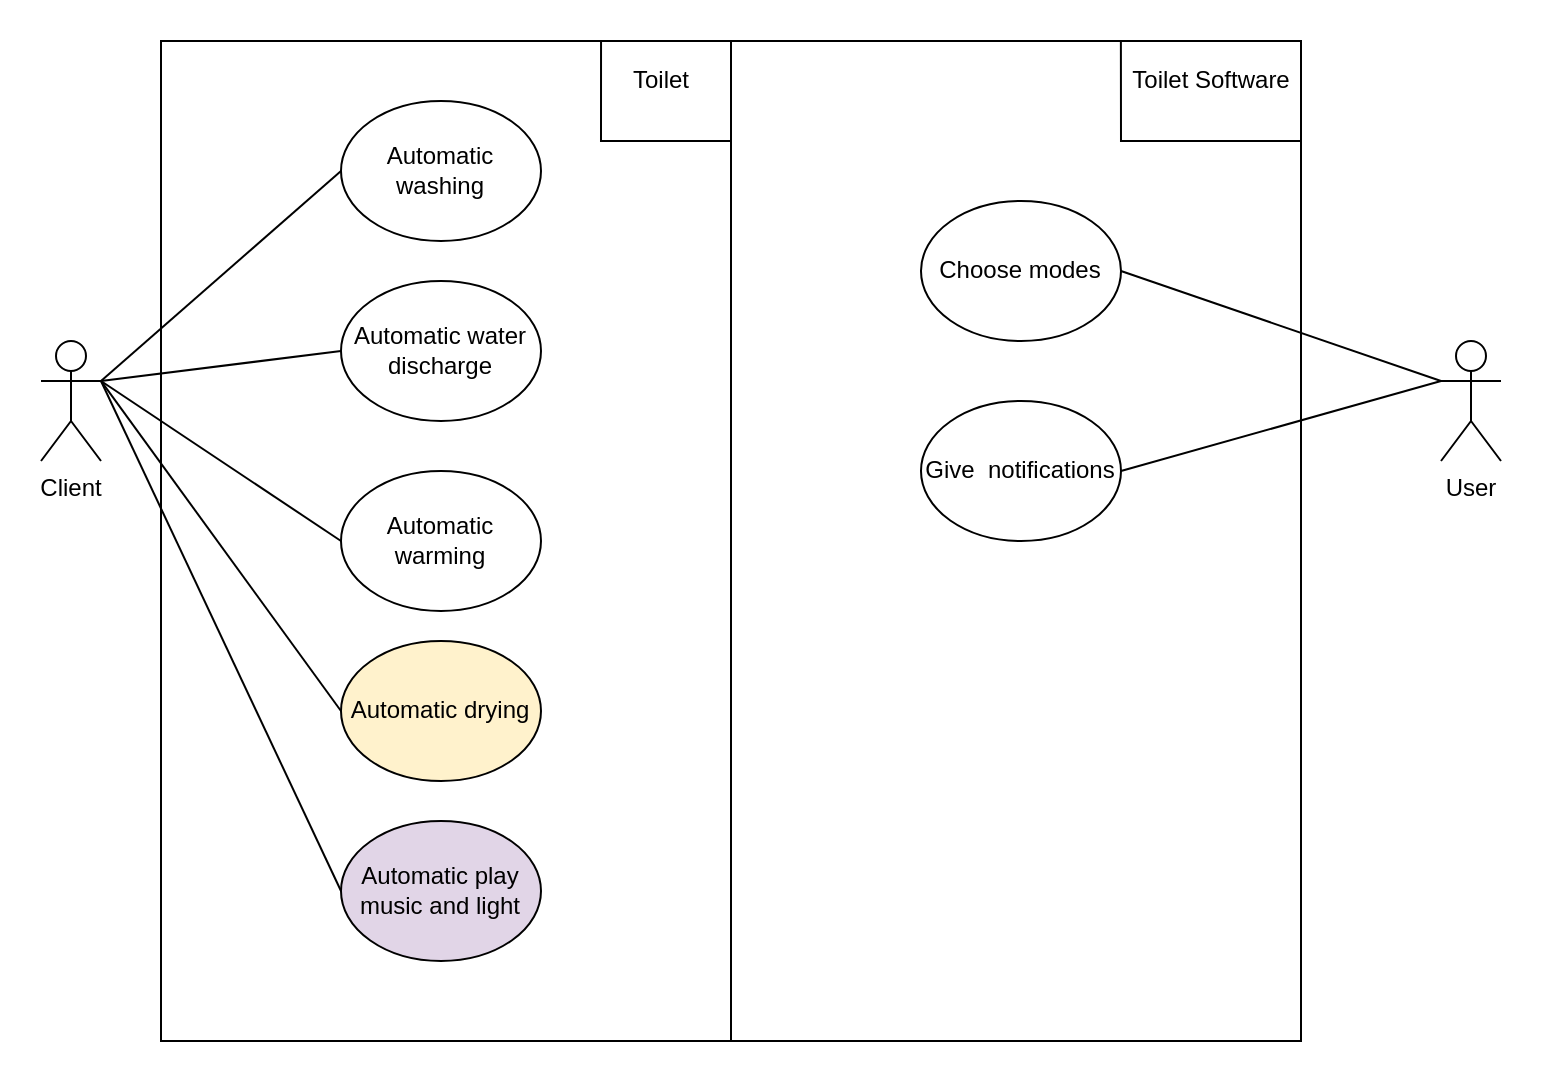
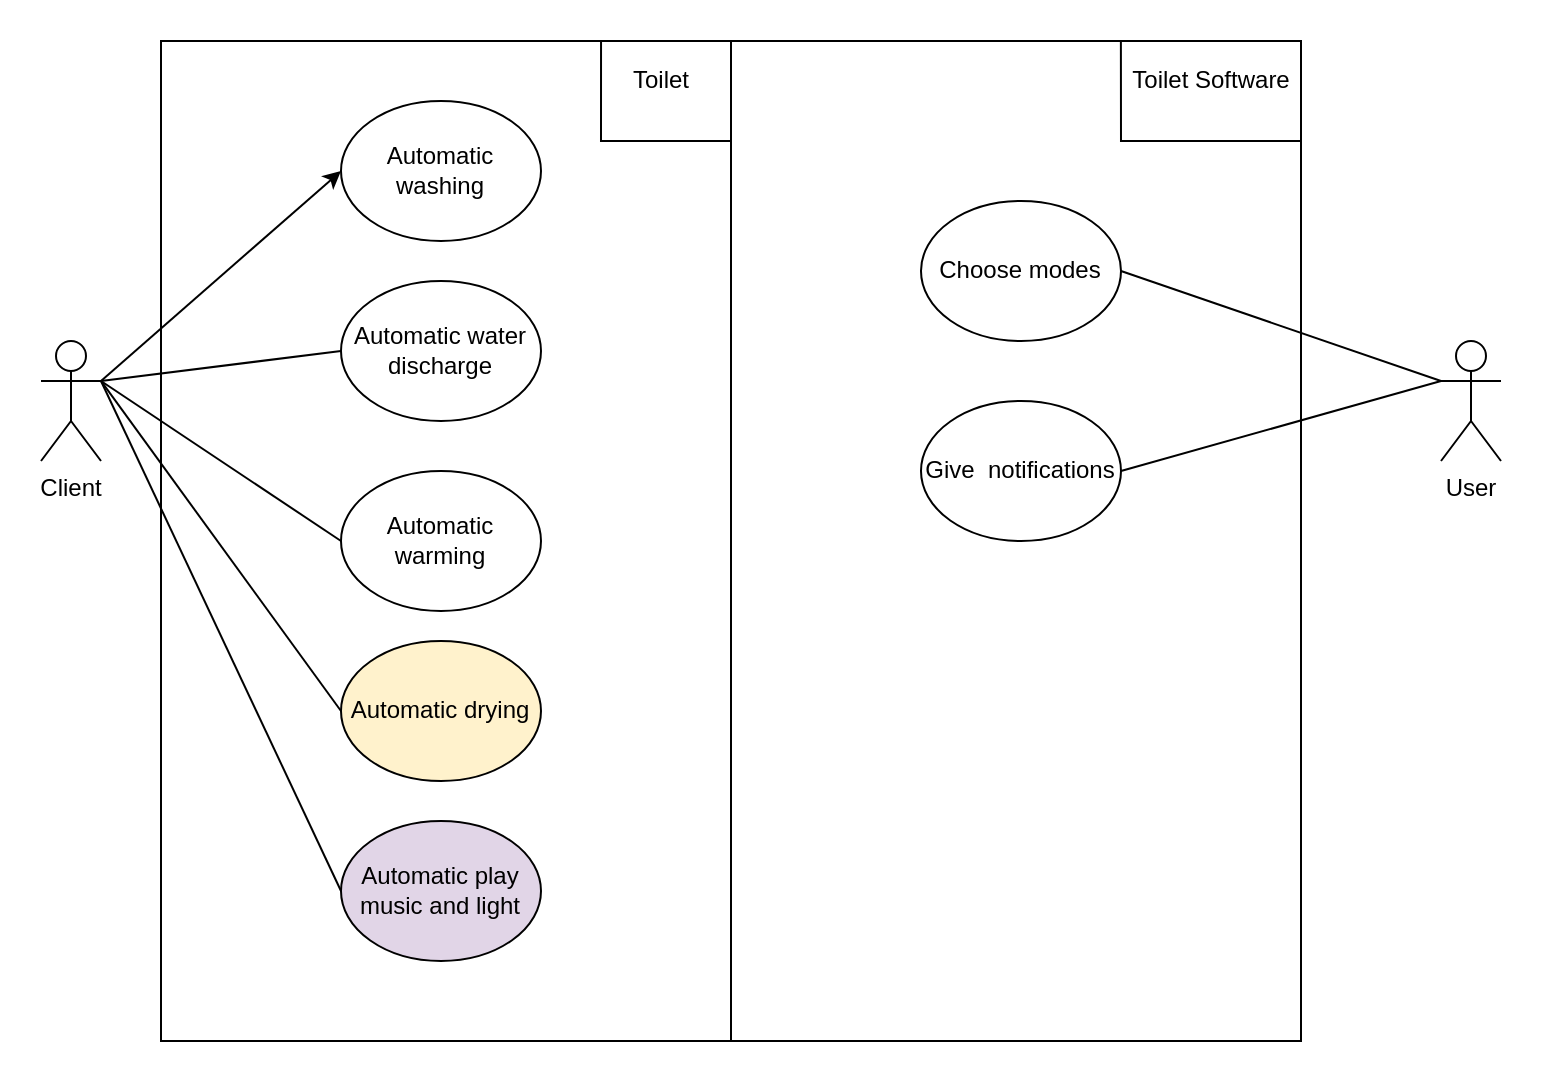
(334, 177) -> (330, 181)
